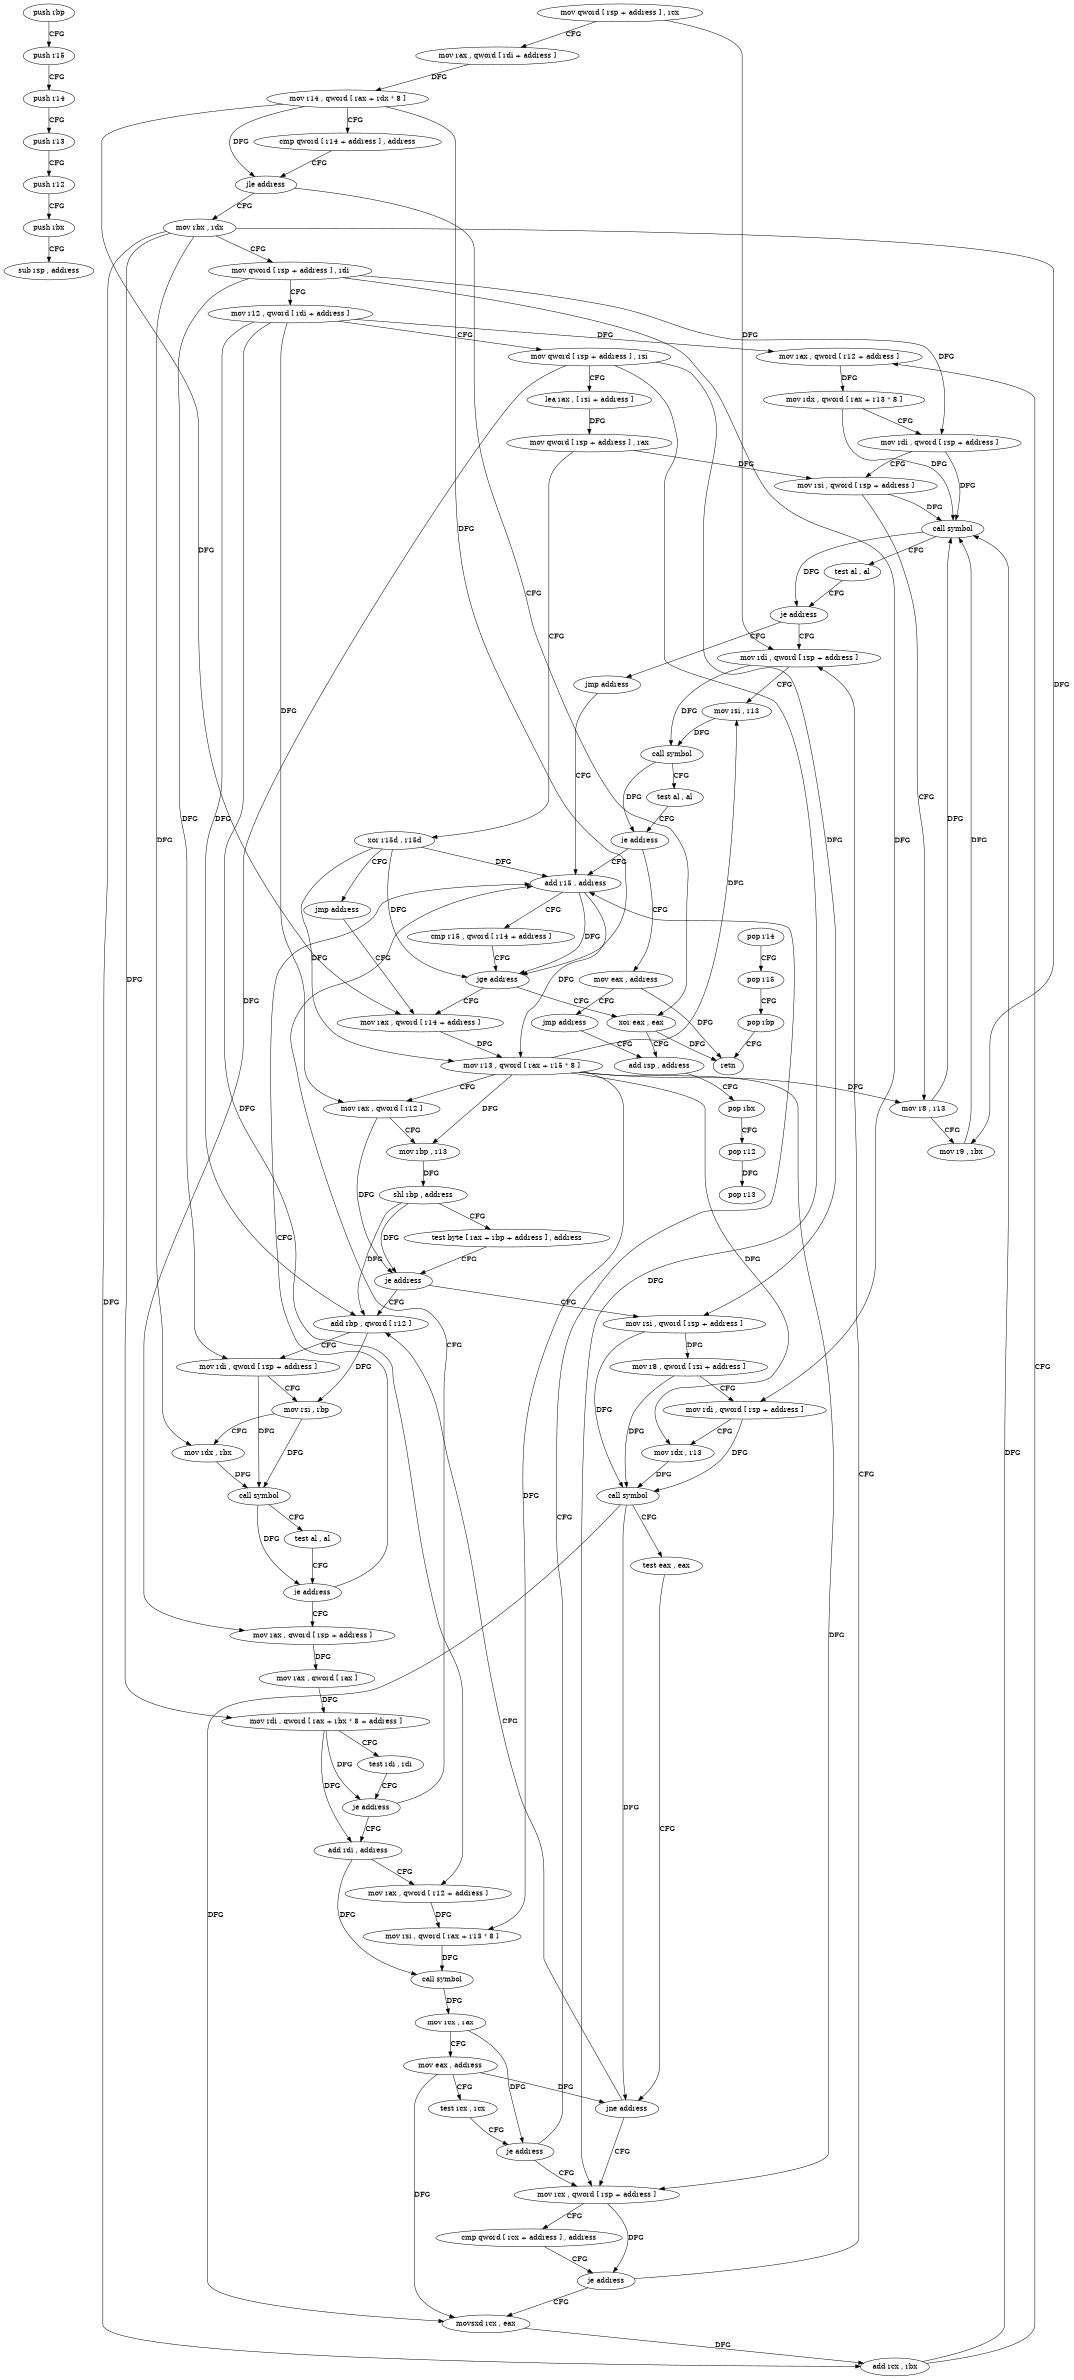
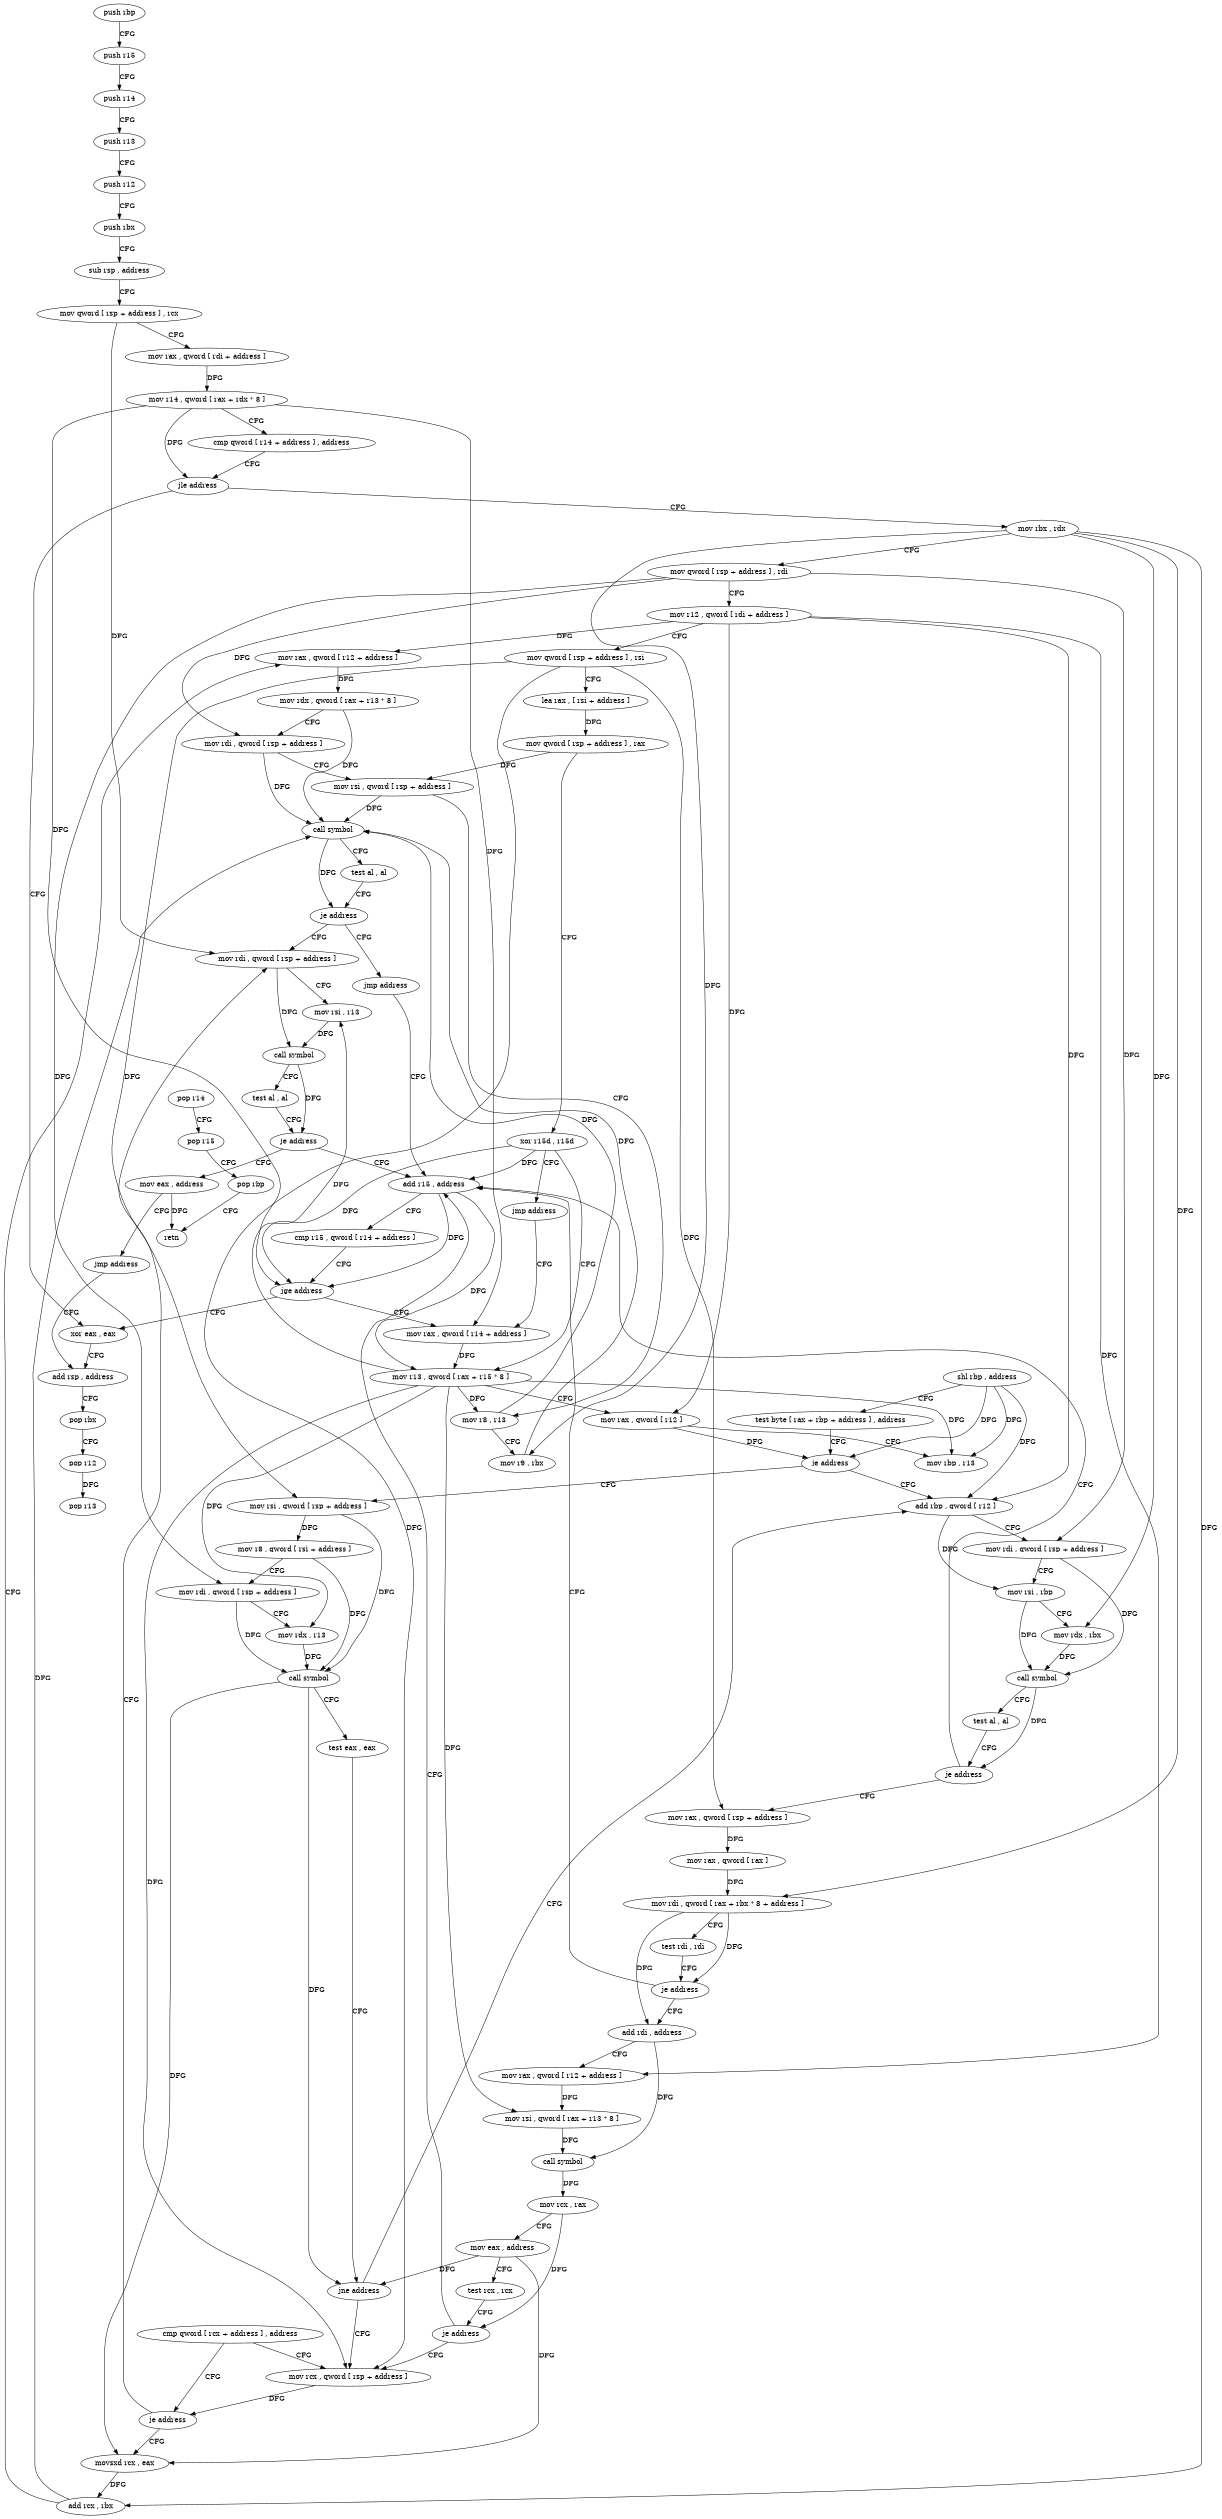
none -> (119, 290)
(320, 958) -> (588, 1265)
(683, 1045) -> none
(423, 1171) -> (1005, 1425)
(565, 2215) -> (287, 2355)
